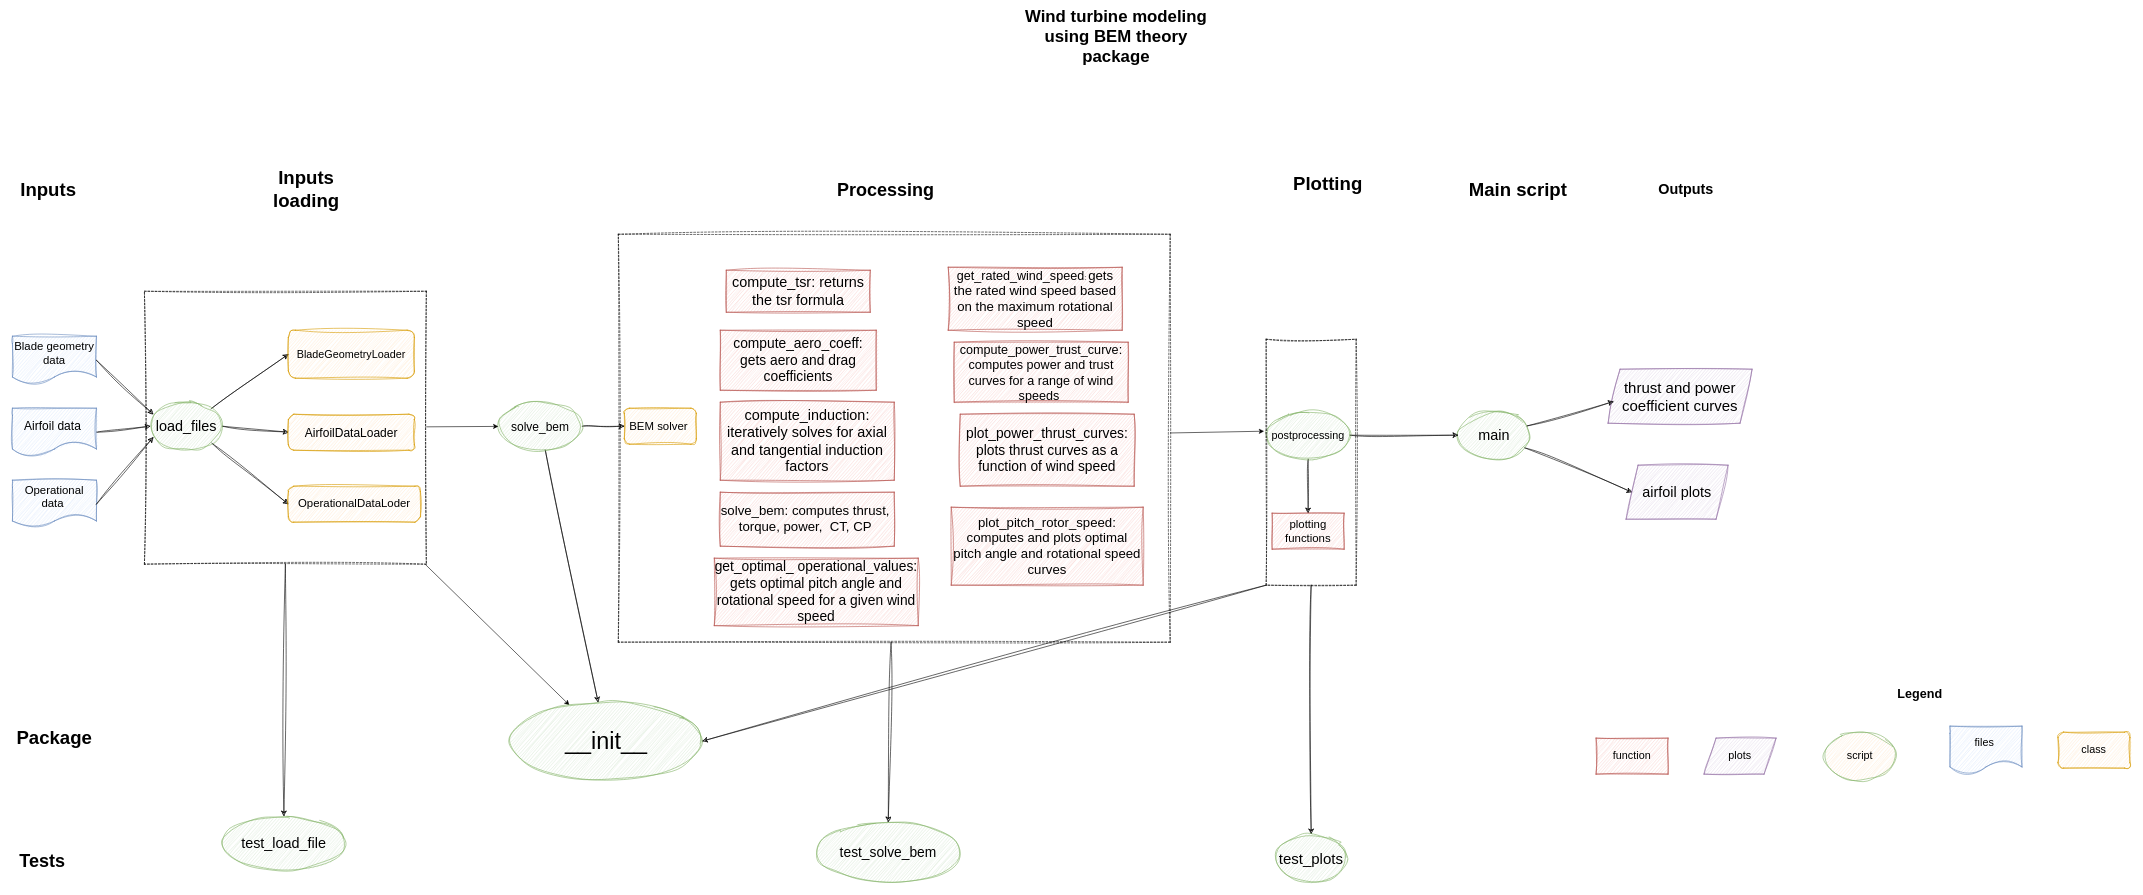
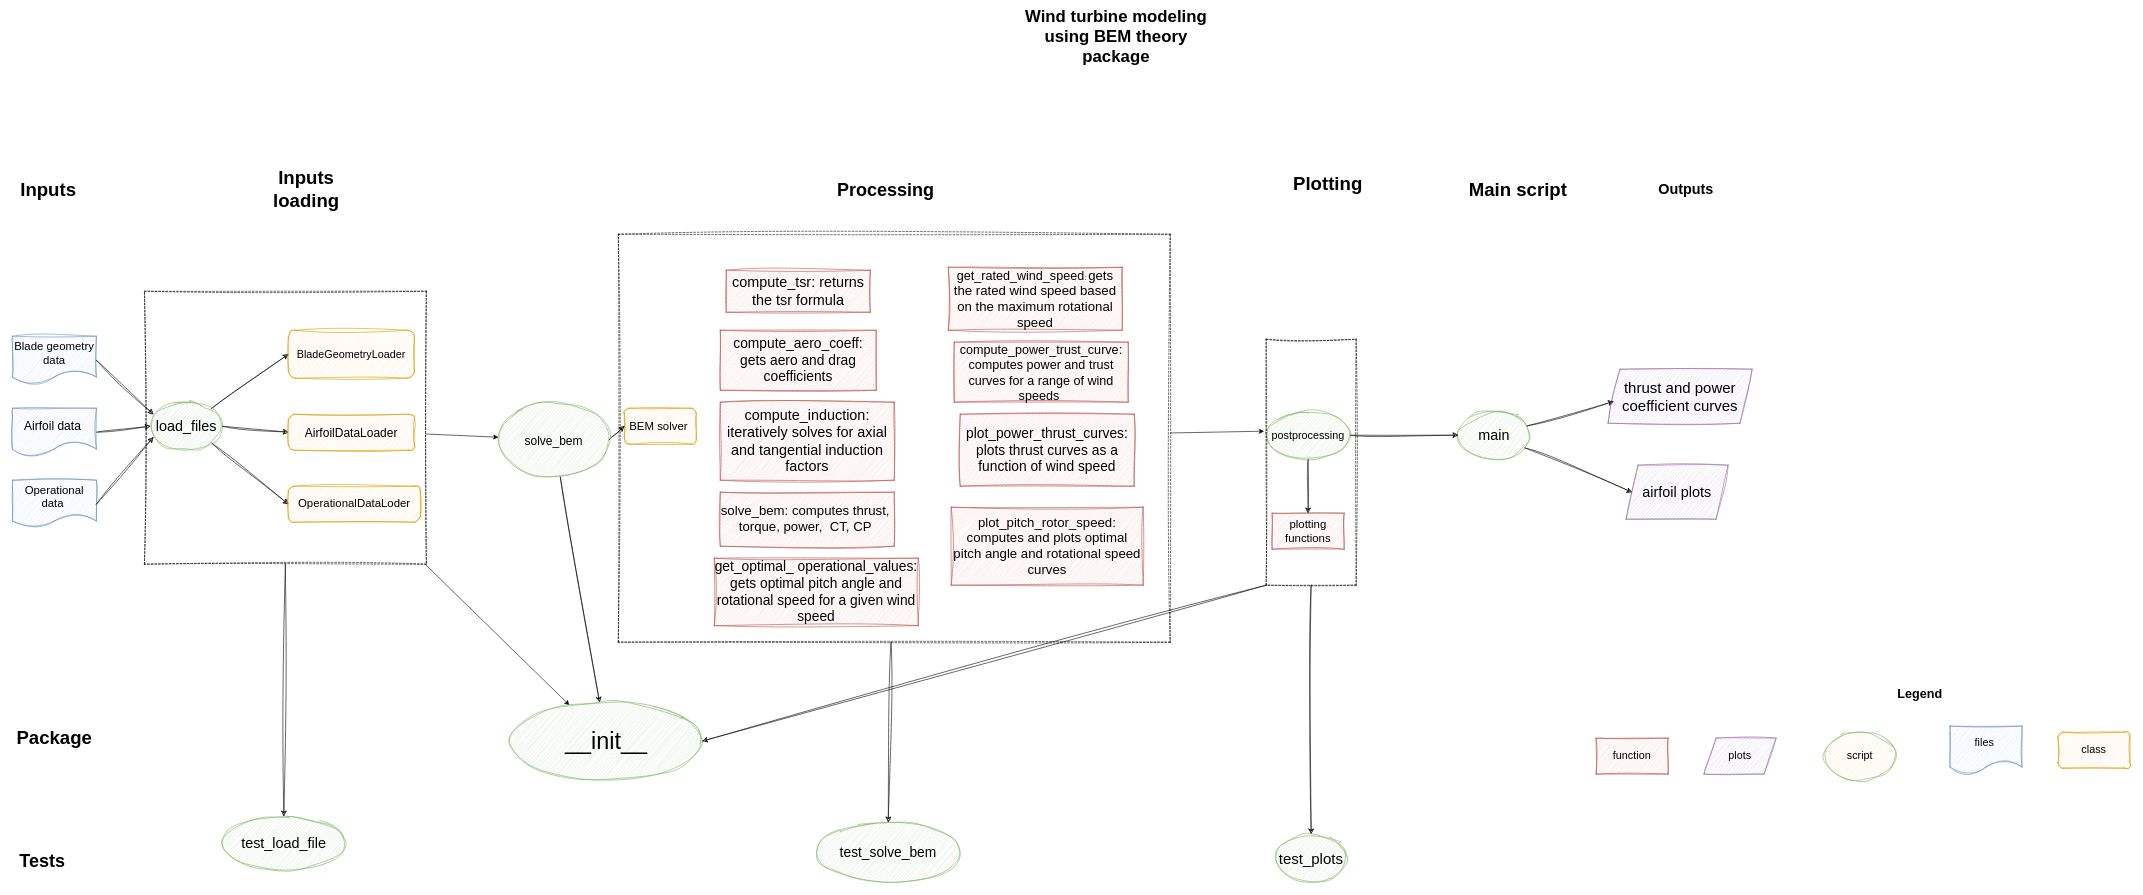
(540, 426) -> (554, 440)
